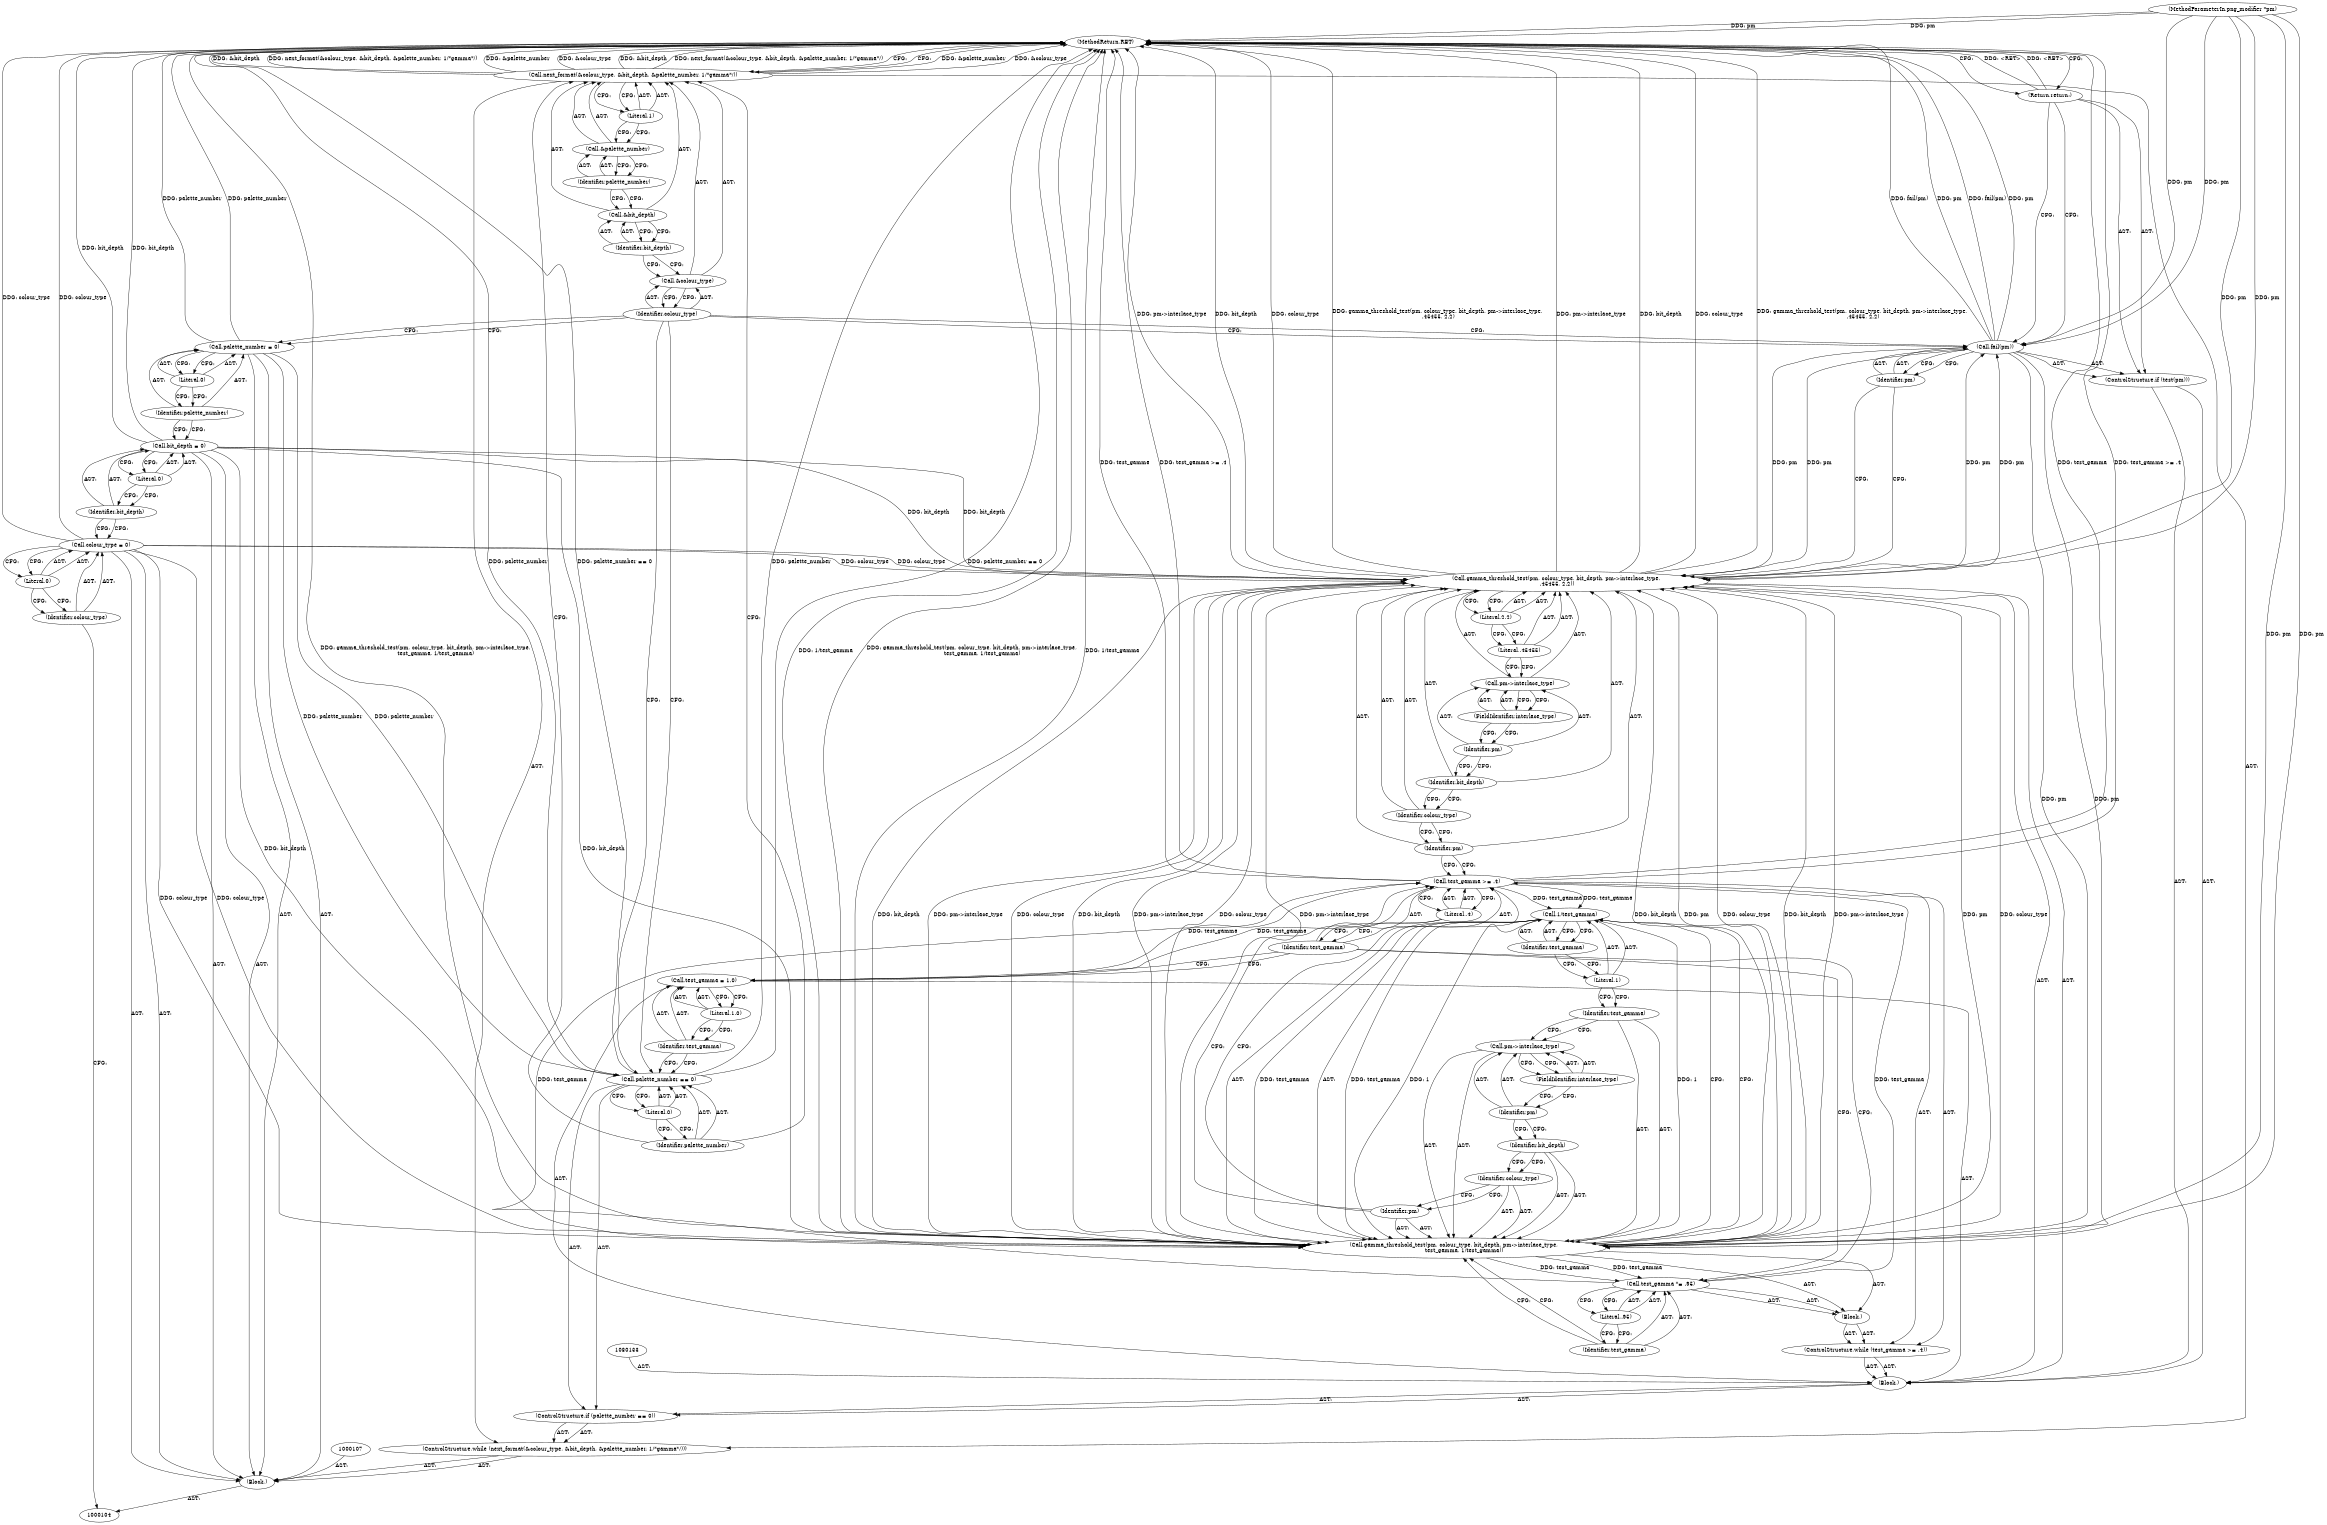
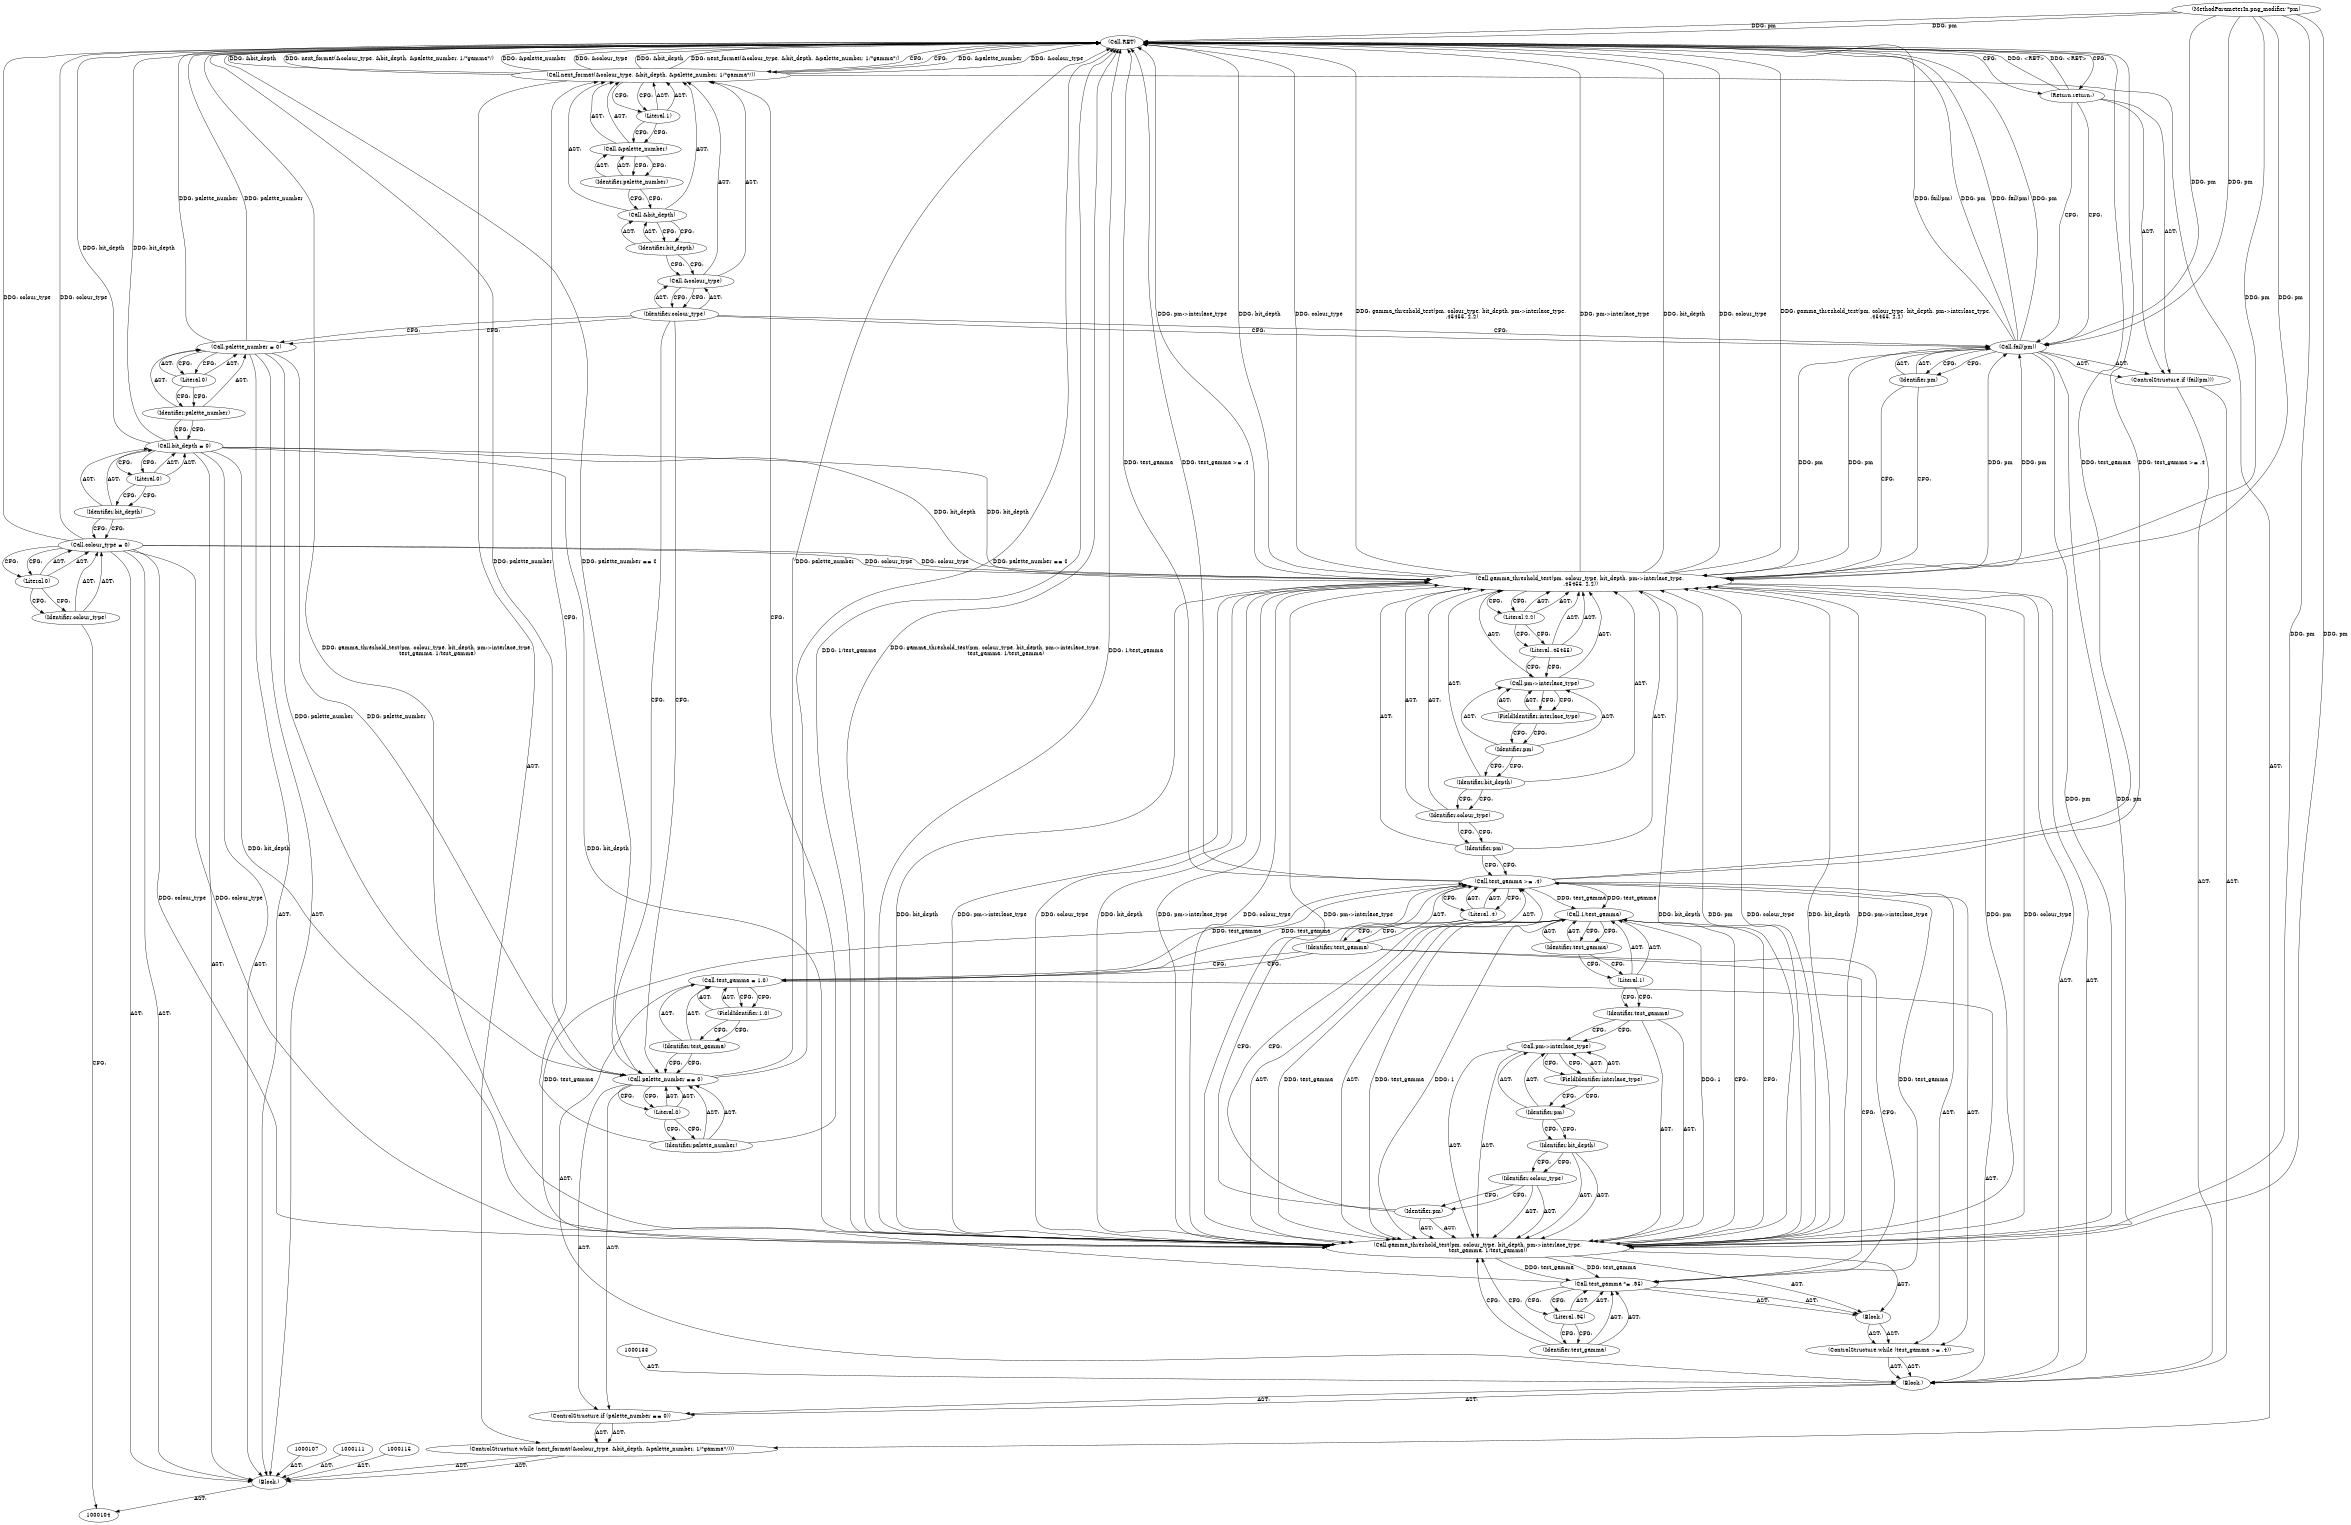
(1106, 42) -> (1122, 42)
(2148, 380) -> (2173, 380)
(726, 1014) -> (744, 1014)
(627, 1350) -> (637, 1350)
none -> (353, 1449)
none -> (399, 1449)
